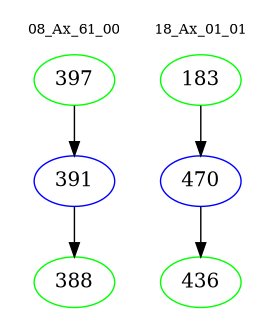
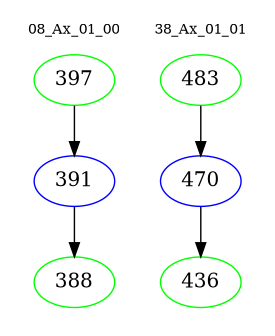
(74, 30) -> (74, 30)
(201, 30) -> (201, 30)
(201, 80) -> (201, 80)
